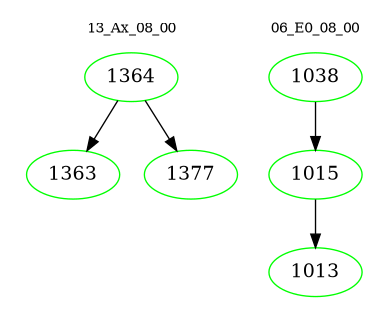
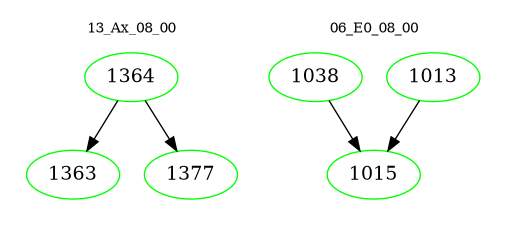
(316, 217) -> (407, 120)
